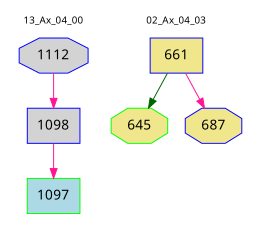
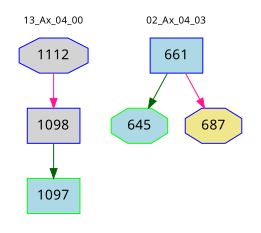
(176, 56) -> (176, 56)
(139, 126) -> (139, 126)
(54, 156) -> (54, 156)
